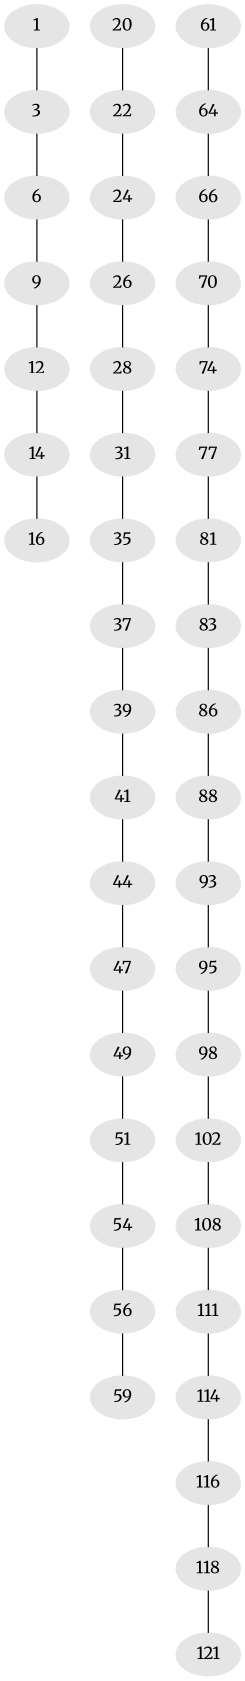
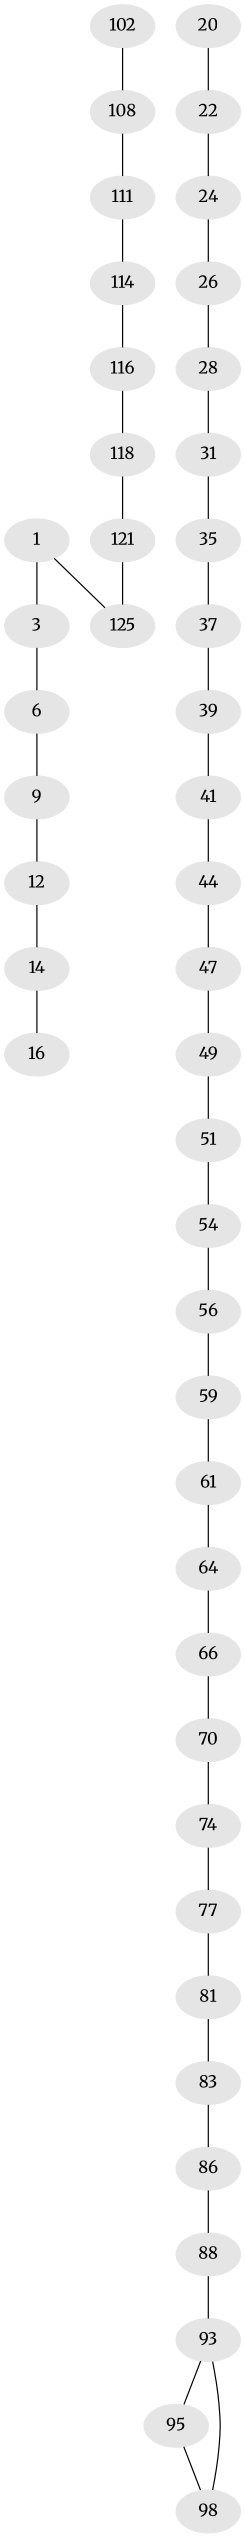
none -> (123, 626)
(208, 1098) -> (220, 2426)
none -> (208, 1440)
